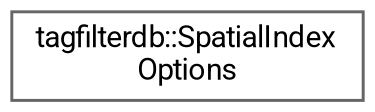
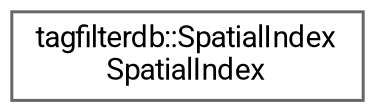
(188, 56) -> (188, 56)
